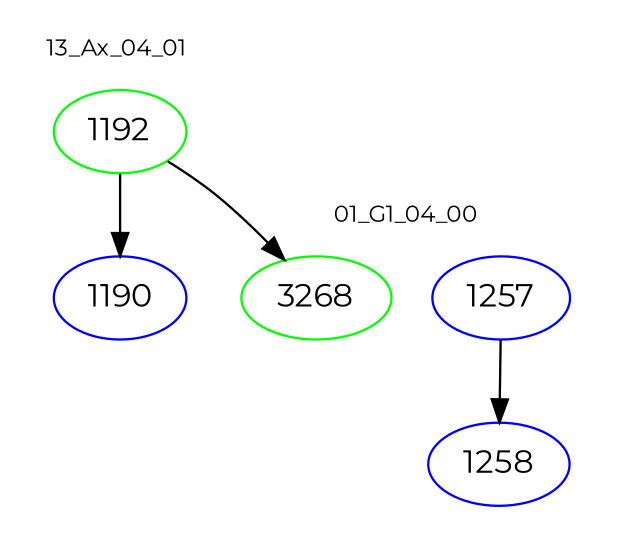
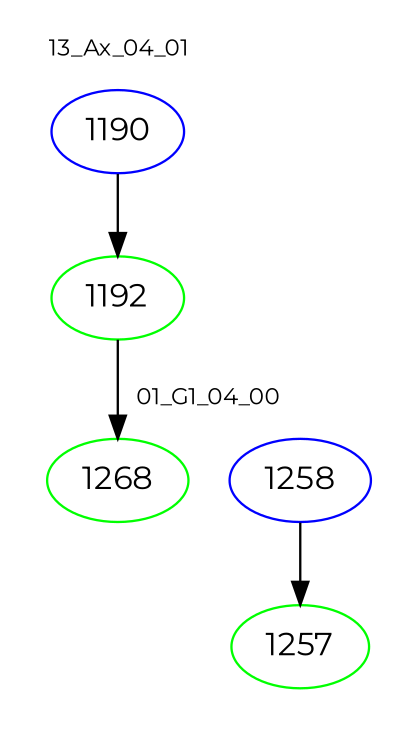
(120, 203) -> (118, 203)
(316, 298) -> (118, 480)
(501, 298) -> (300, 647)
(500, 370) -> (300, 552)
